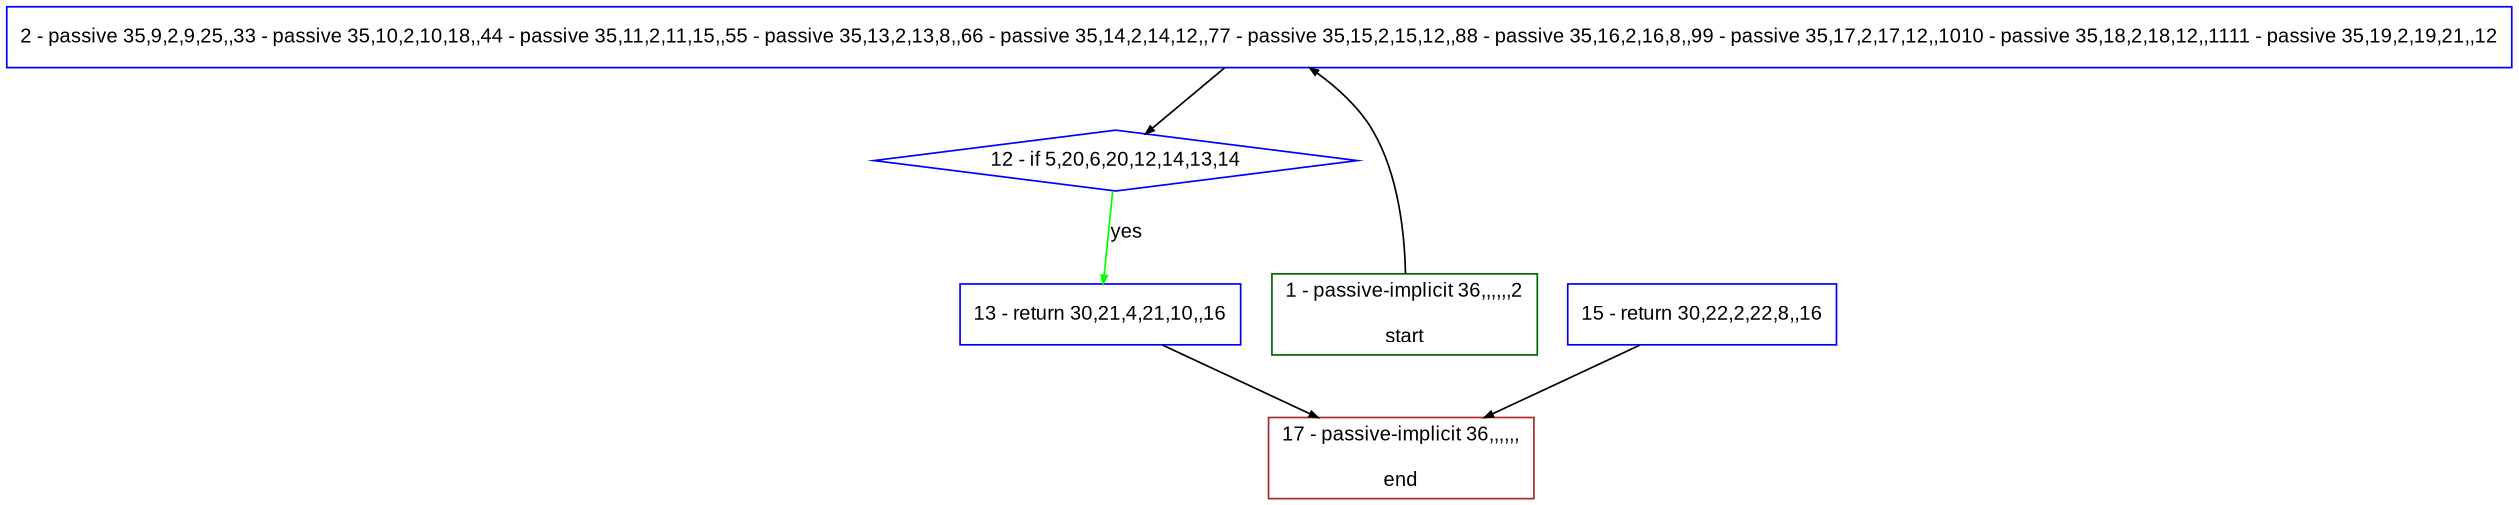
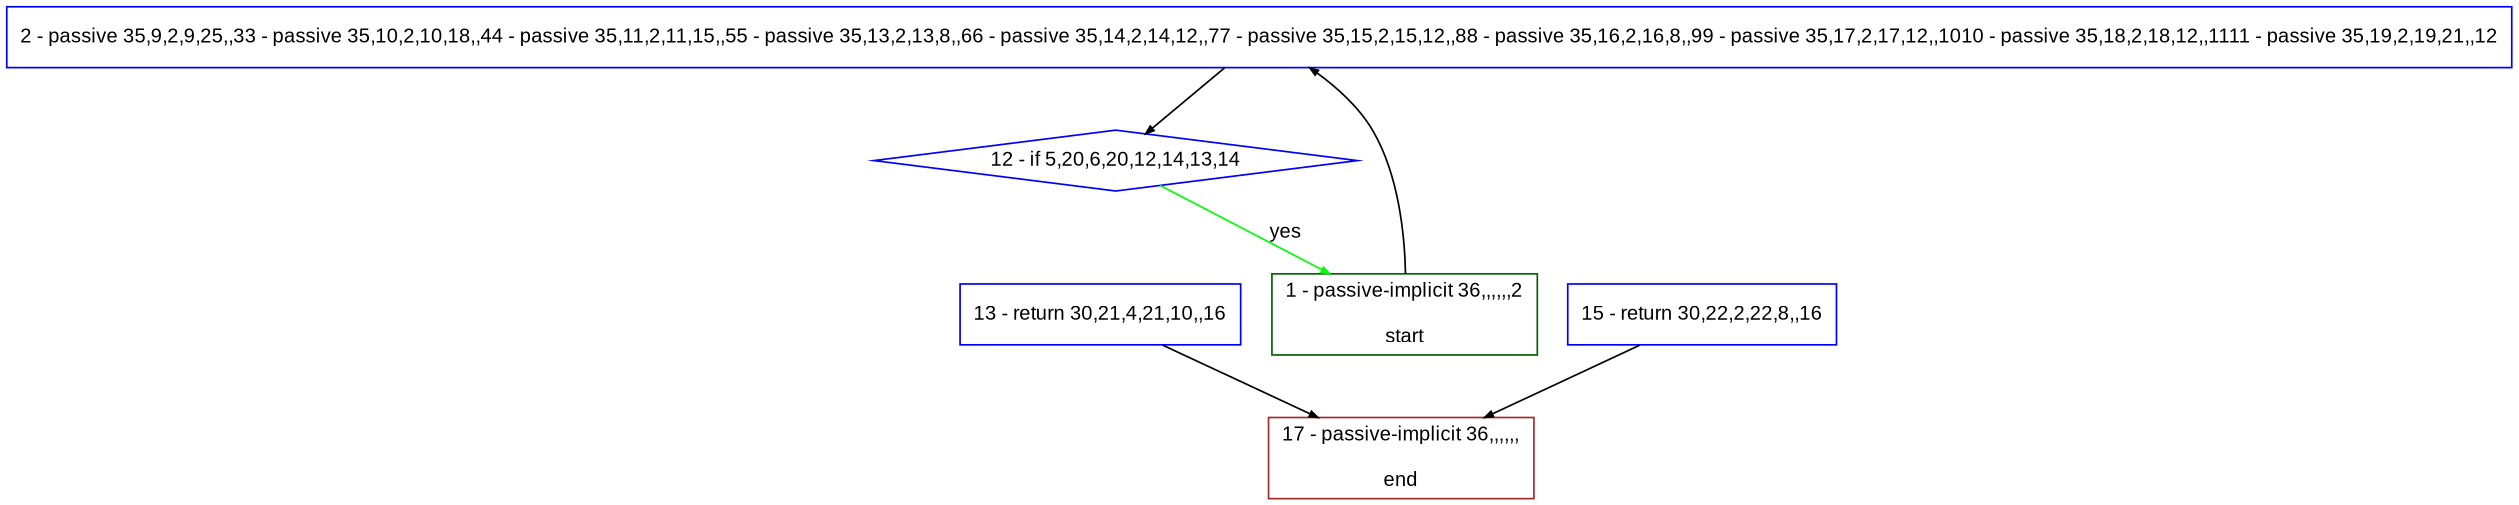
(1108, 233) -> (1241, 228)
